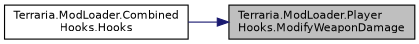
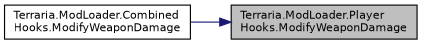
(96, 22) -> (97, 22)
